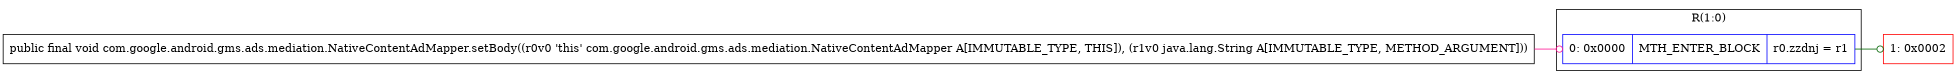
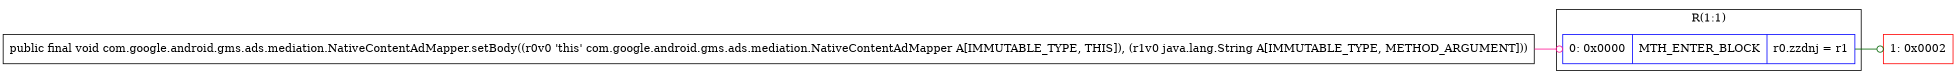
(1709, 19) -> (1709, 19)
